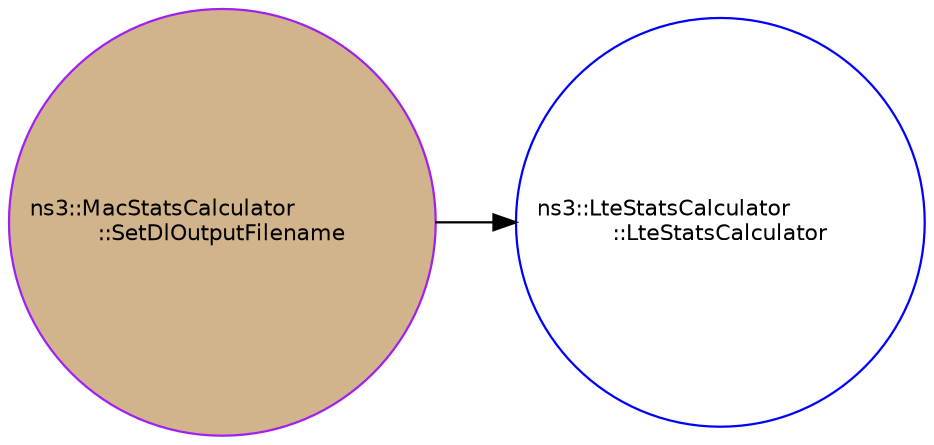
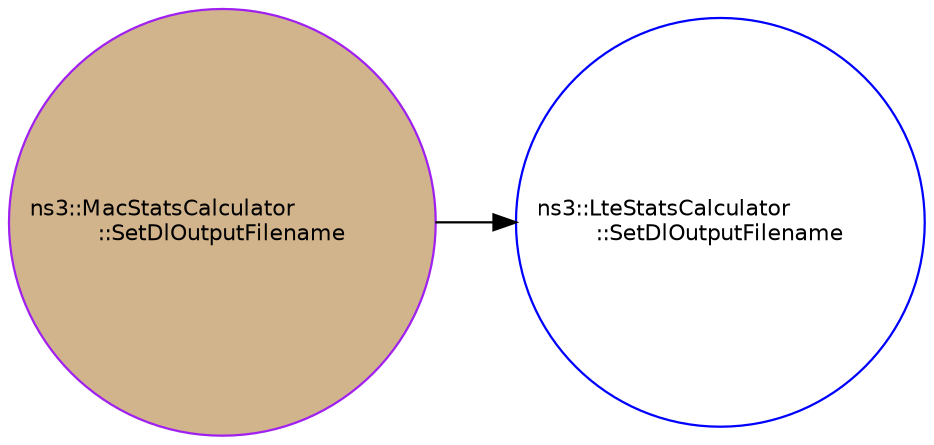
(720, 222) -> (720, 222)
